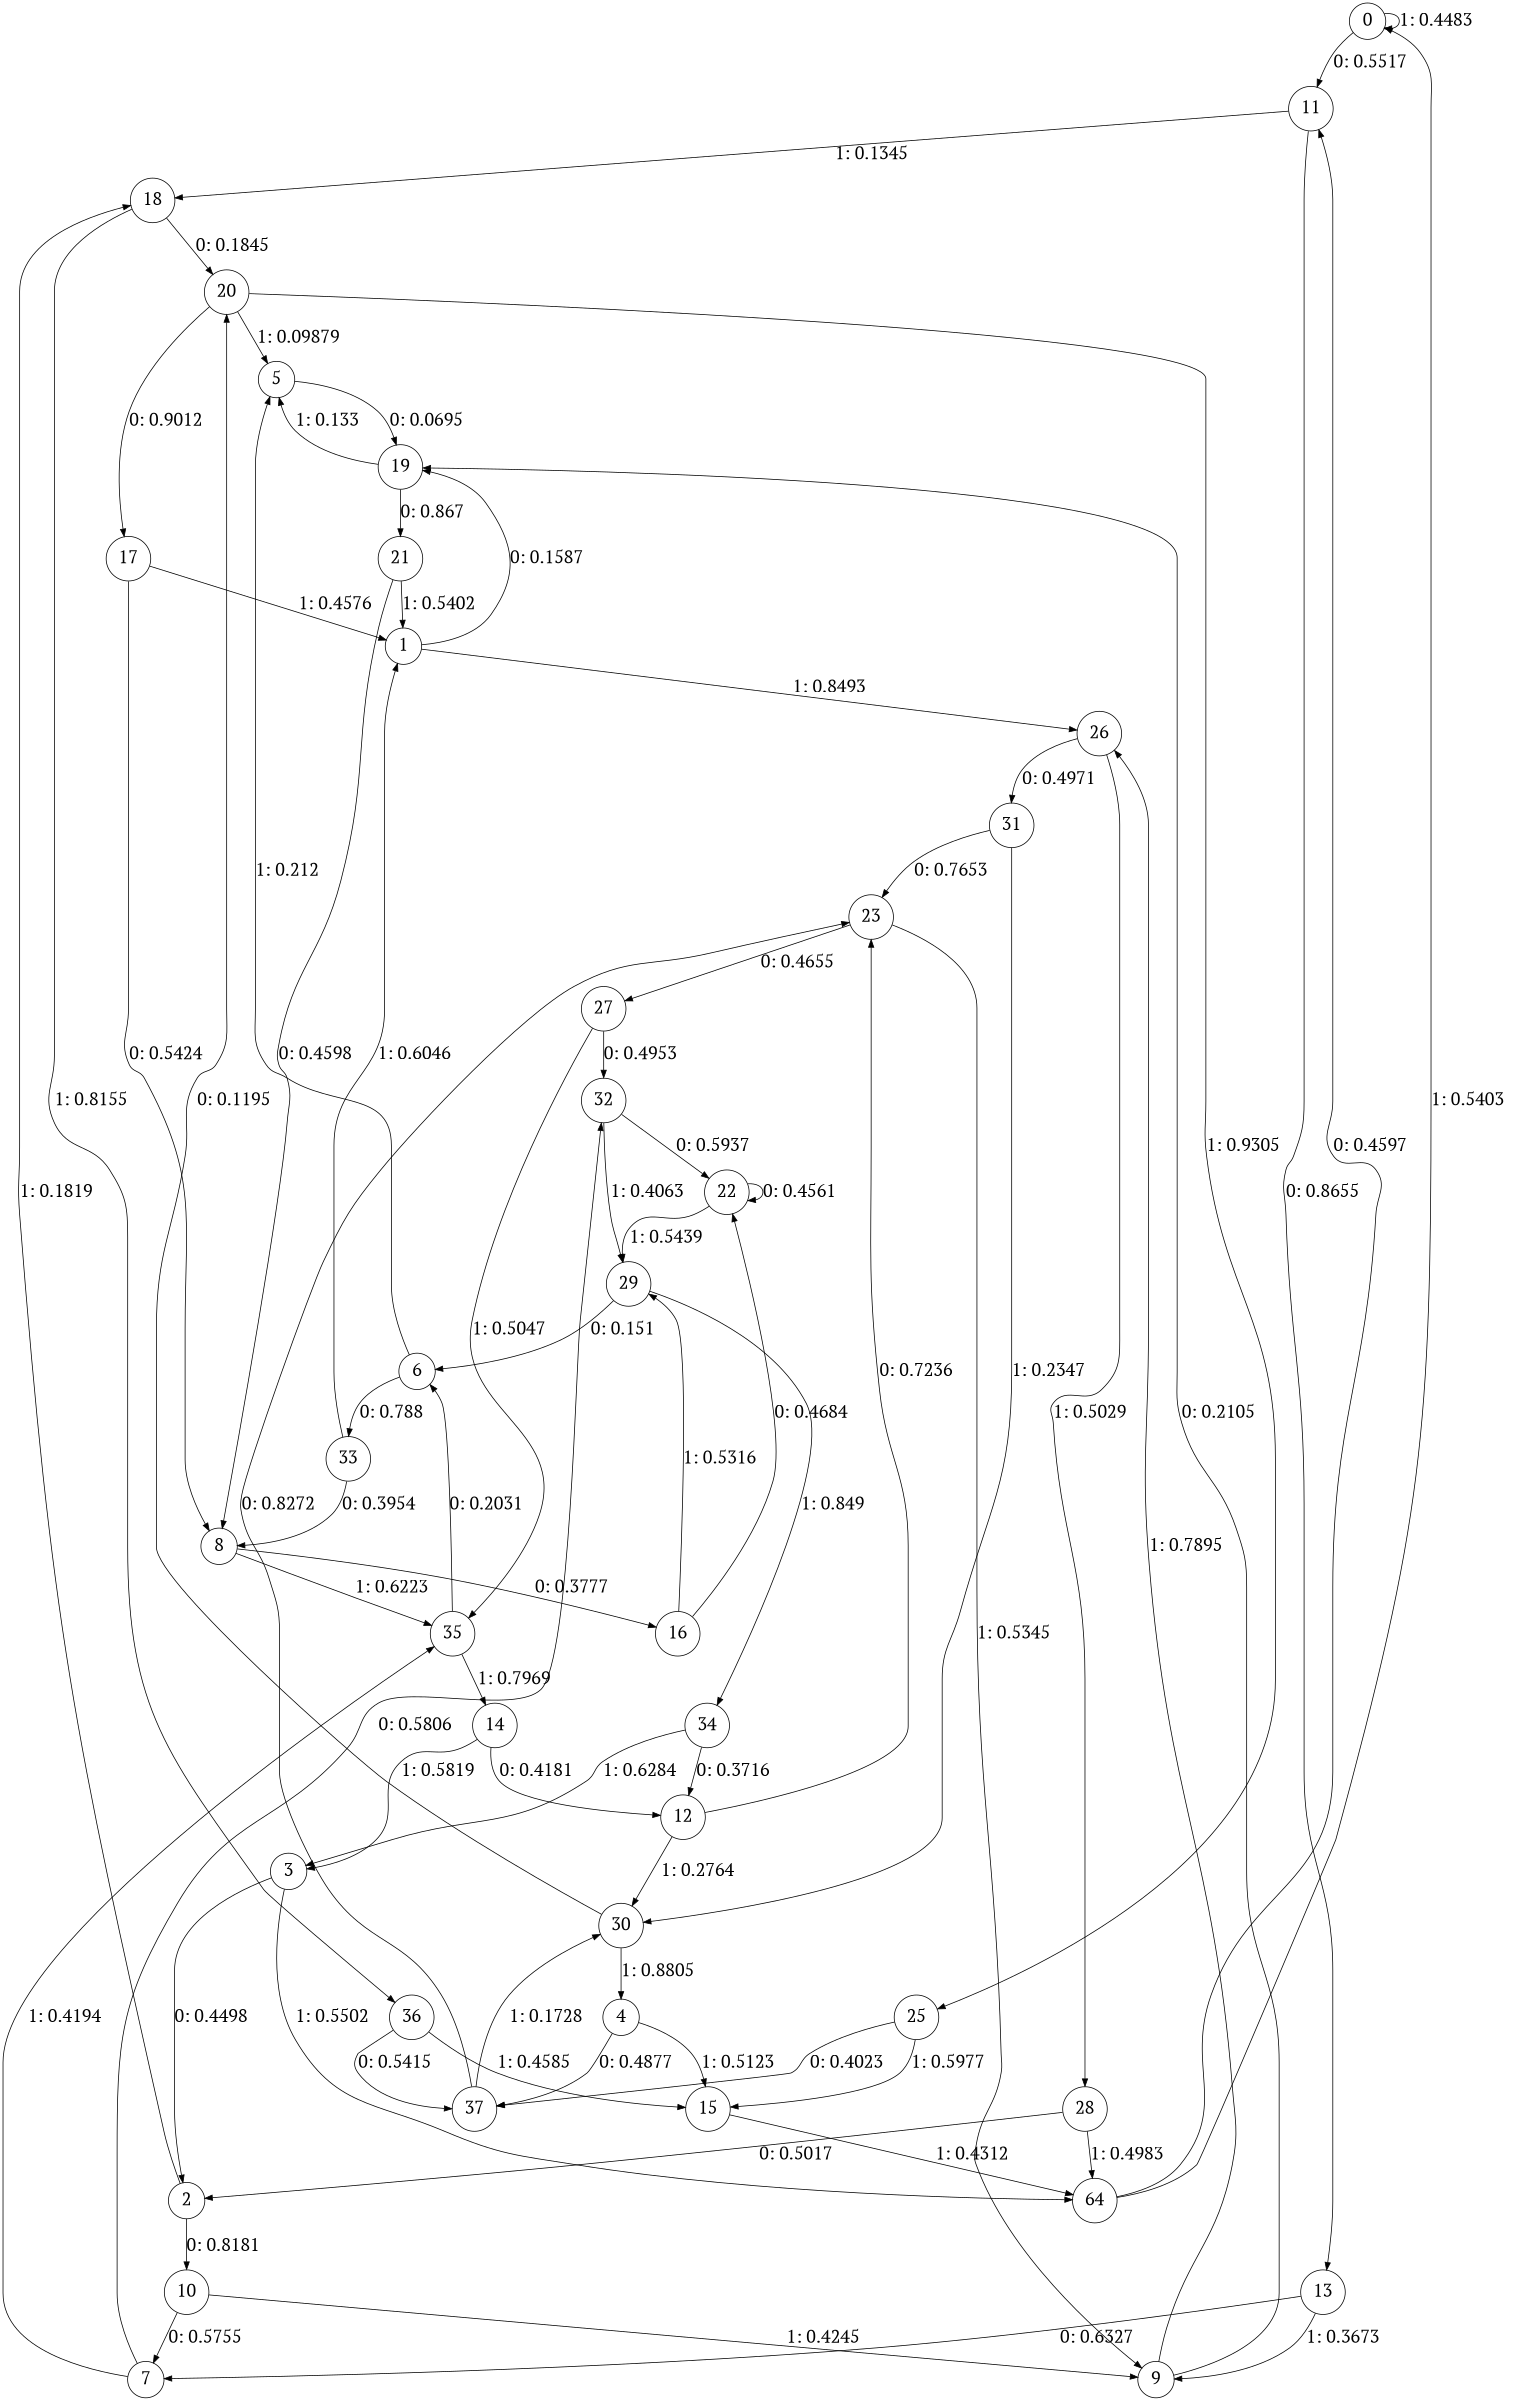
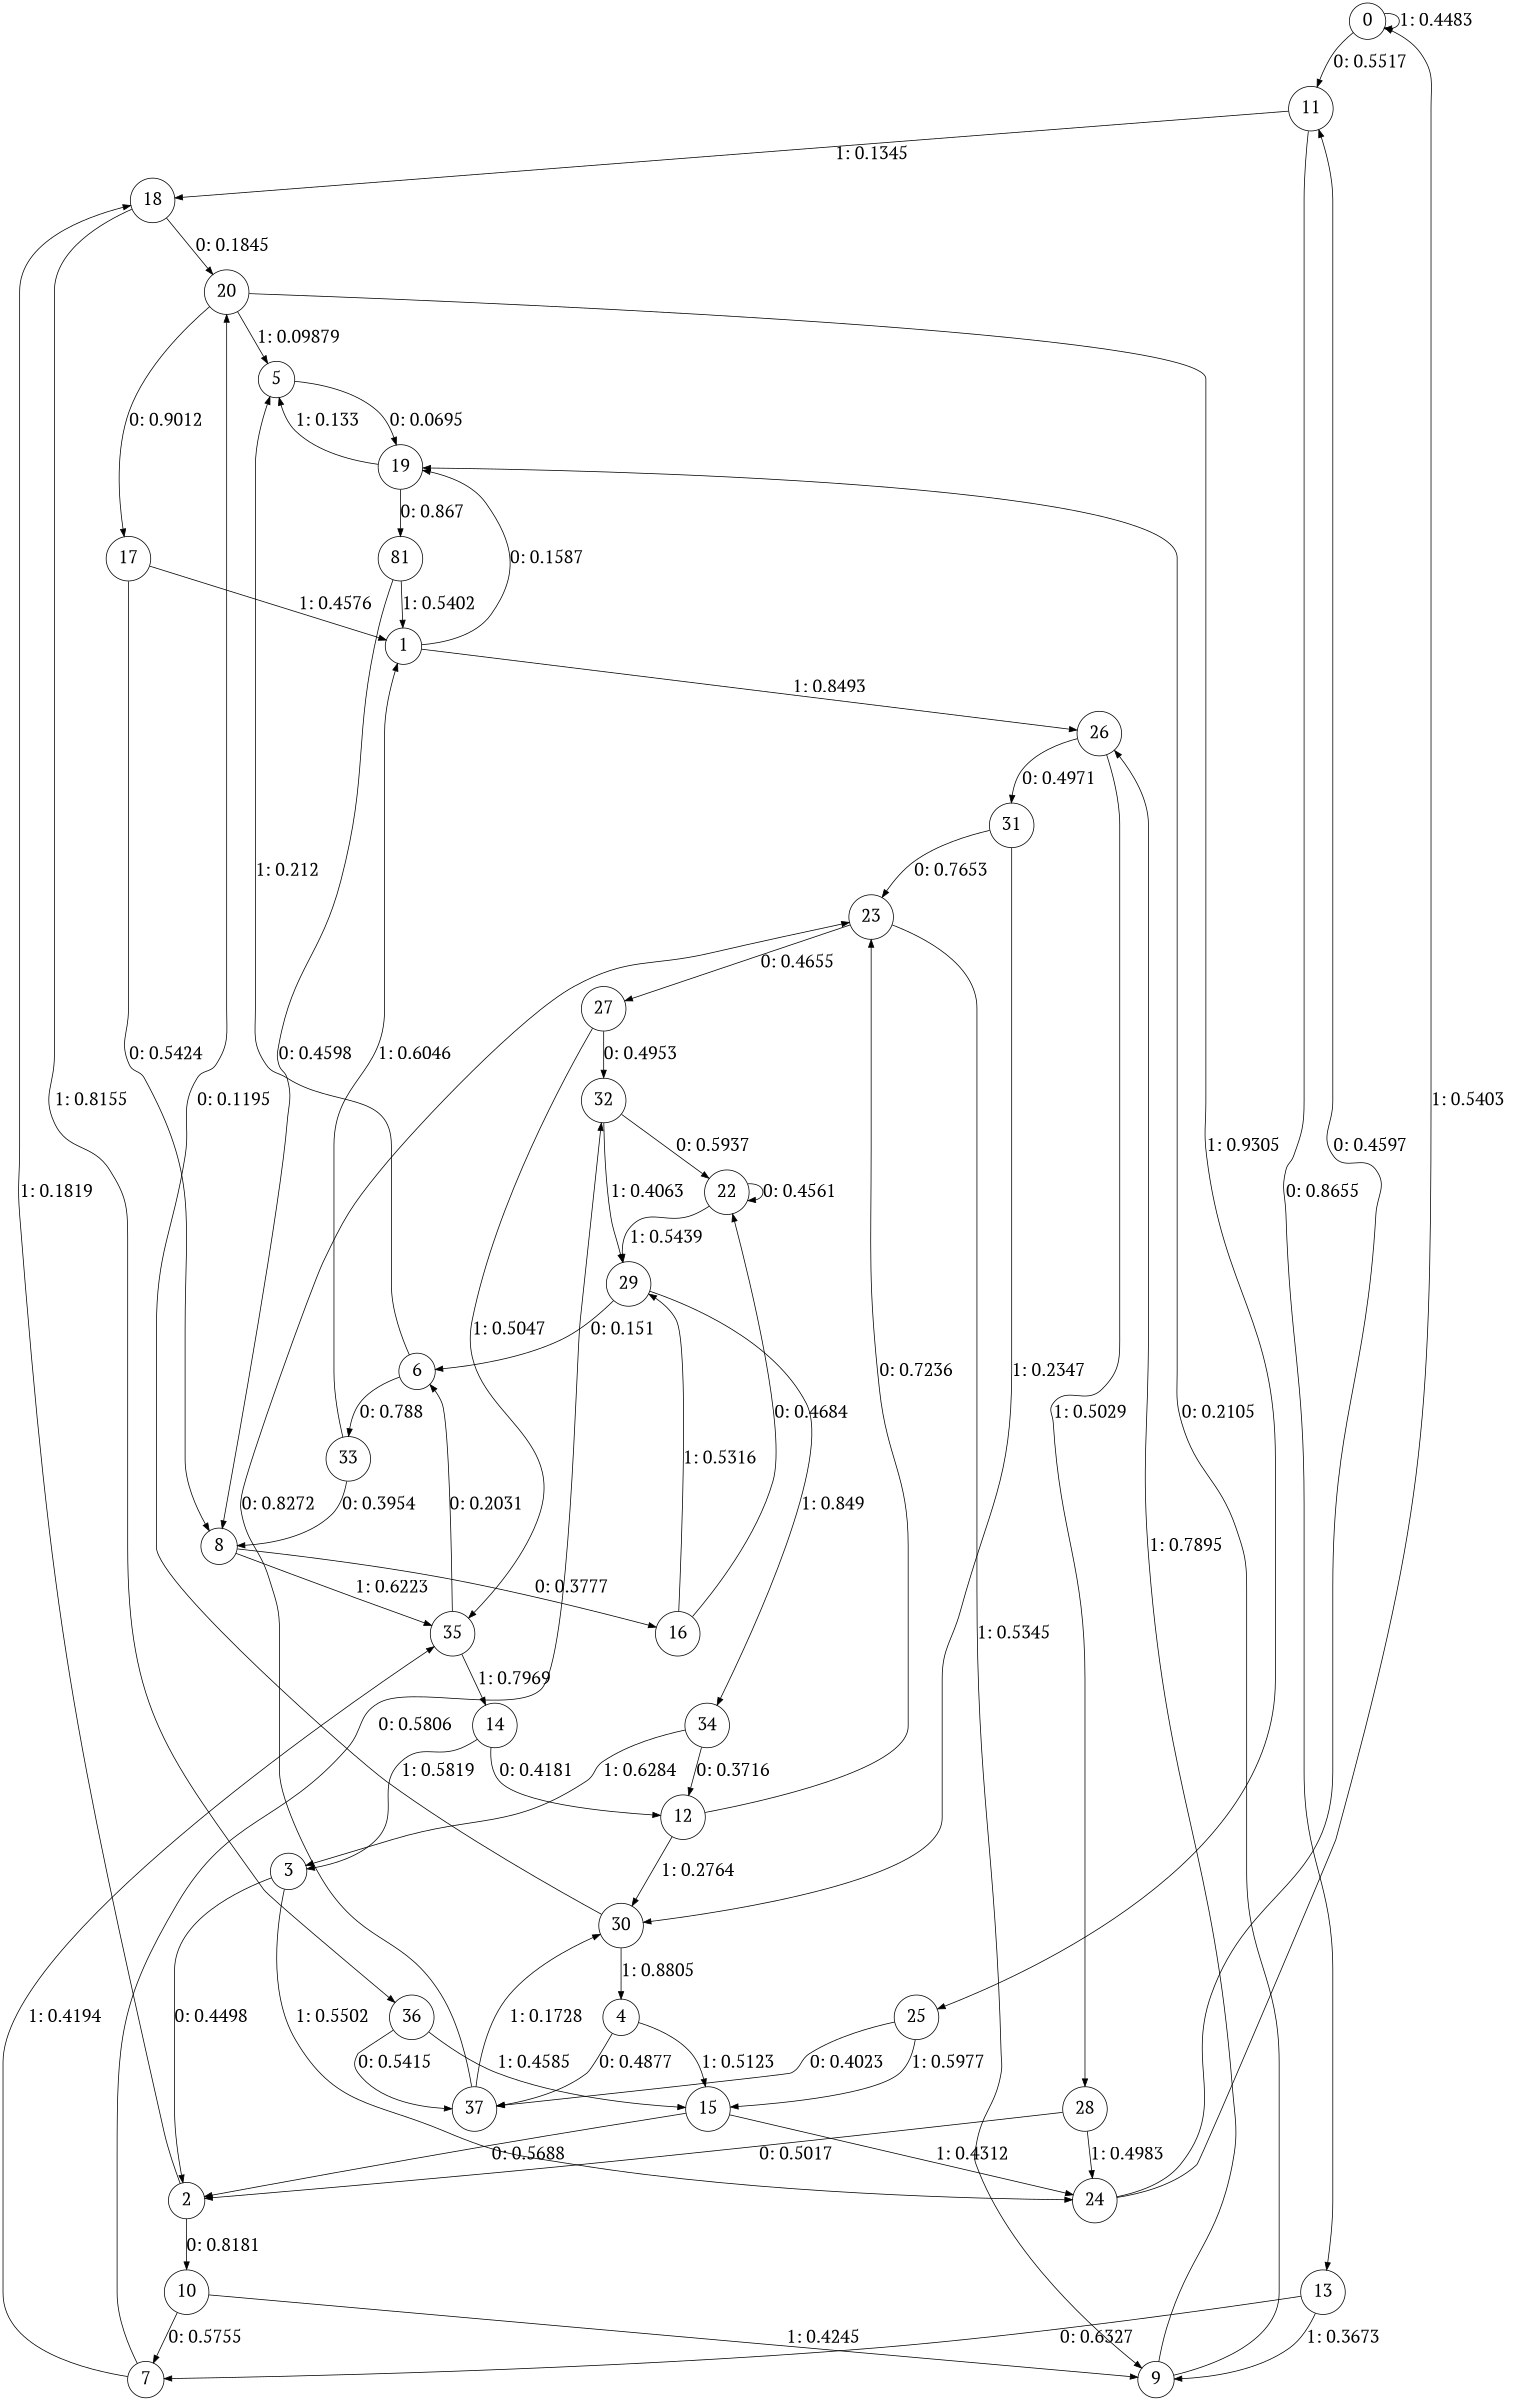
(400, 559) -> (400, 559)
none -> (449, 2153)
(1095, 2201) -> (1095, 2201)
